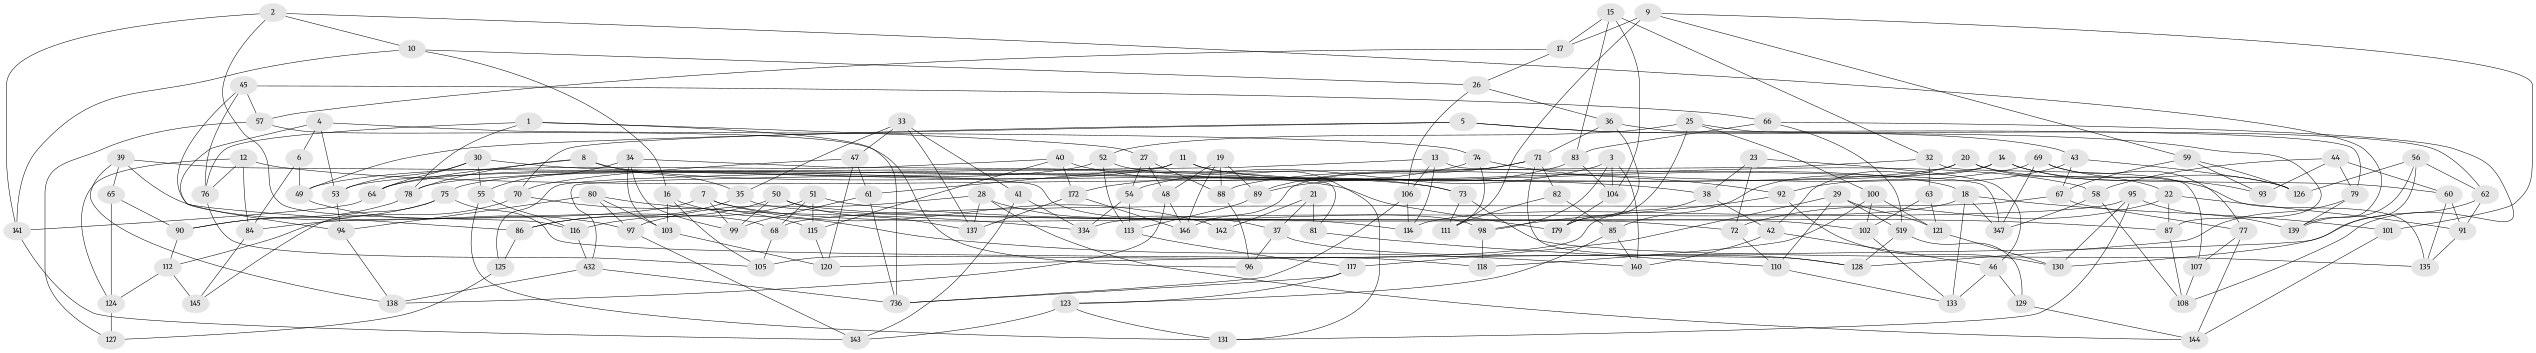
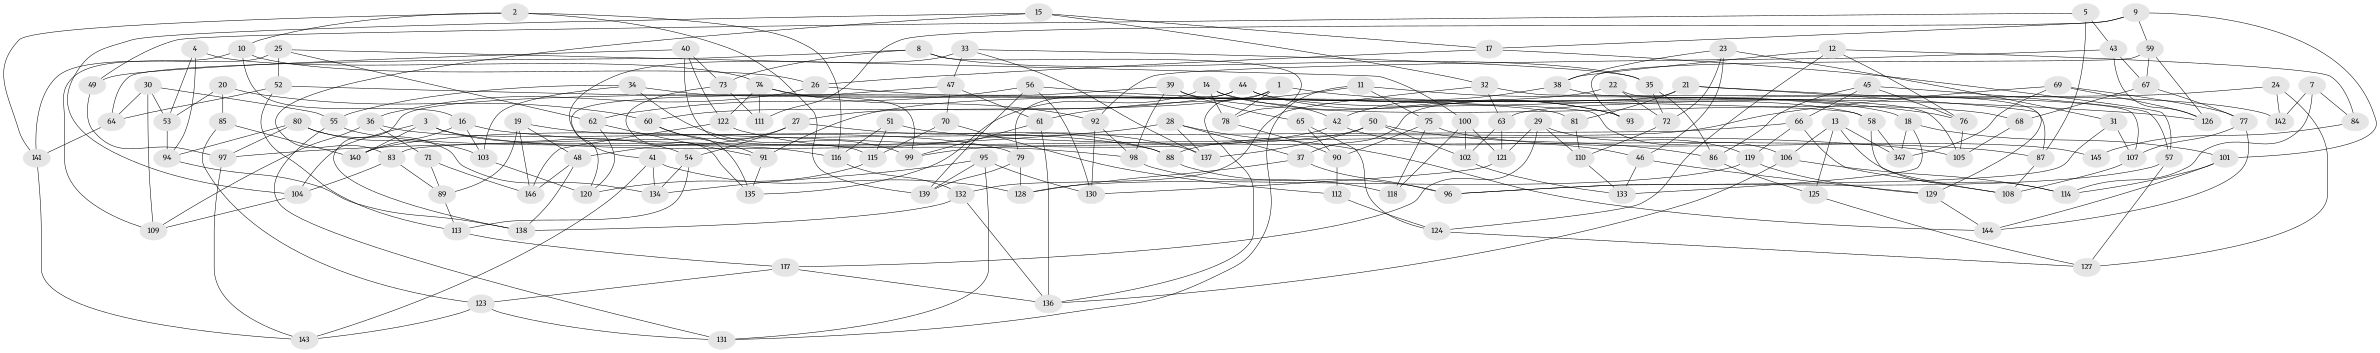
none -> (2276, 85)
none -> (2114, 122)
none -> (2040, 126)
(979, 130) -> none
(299, 158) -> none
(2067, 176) -> none
(1074, 195) -> (723, 122)
(1557, 195) -> none
(1593, 212) -> (2137, 183)
(719, 213) -> (860, 99)
(794, 213) -> none
(1084, 231) -> (655, 195)
(1557, 231) -> (154, 231)
(1901, 231) -> (1750, 158)
(1653, 255) -> (835, 182)
(589, 267) -> (961, 195)
(182, 286) -> none
(896, 304) -> (1048, 304)
